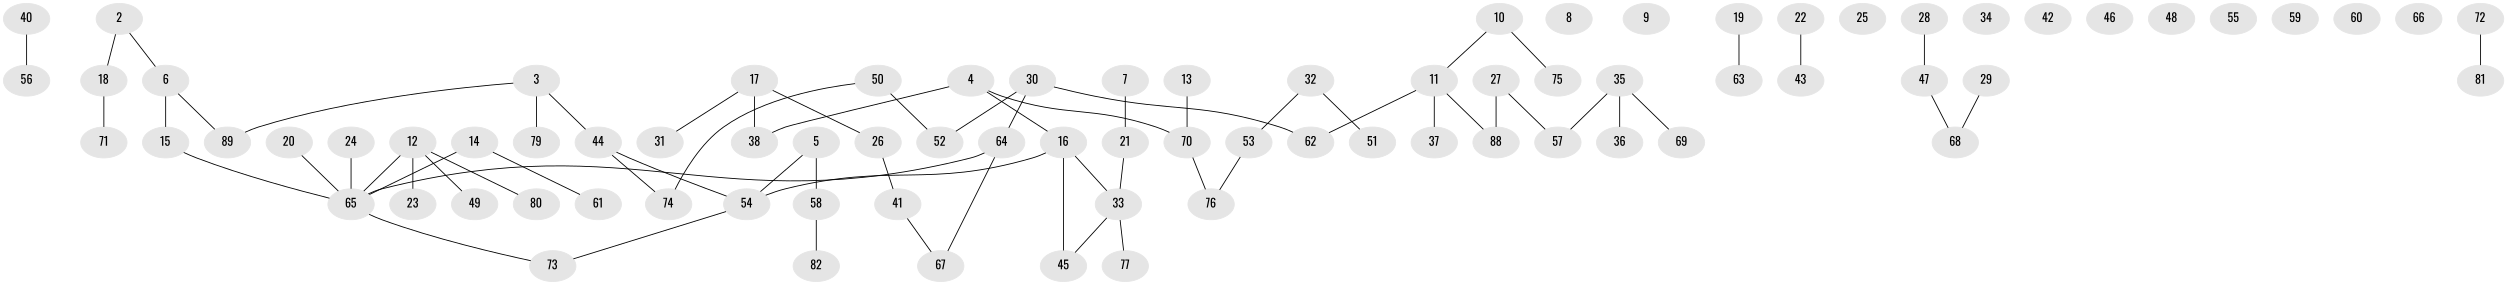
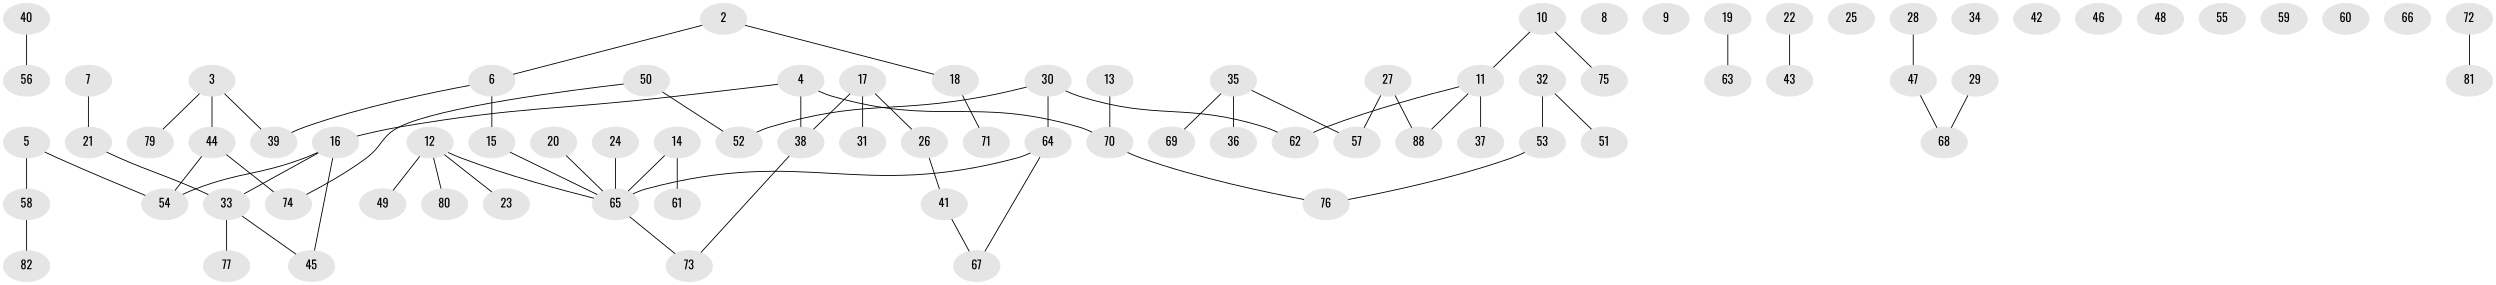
(227, 142) -> (274, 142)
(650, 235) -> (745, 204)
